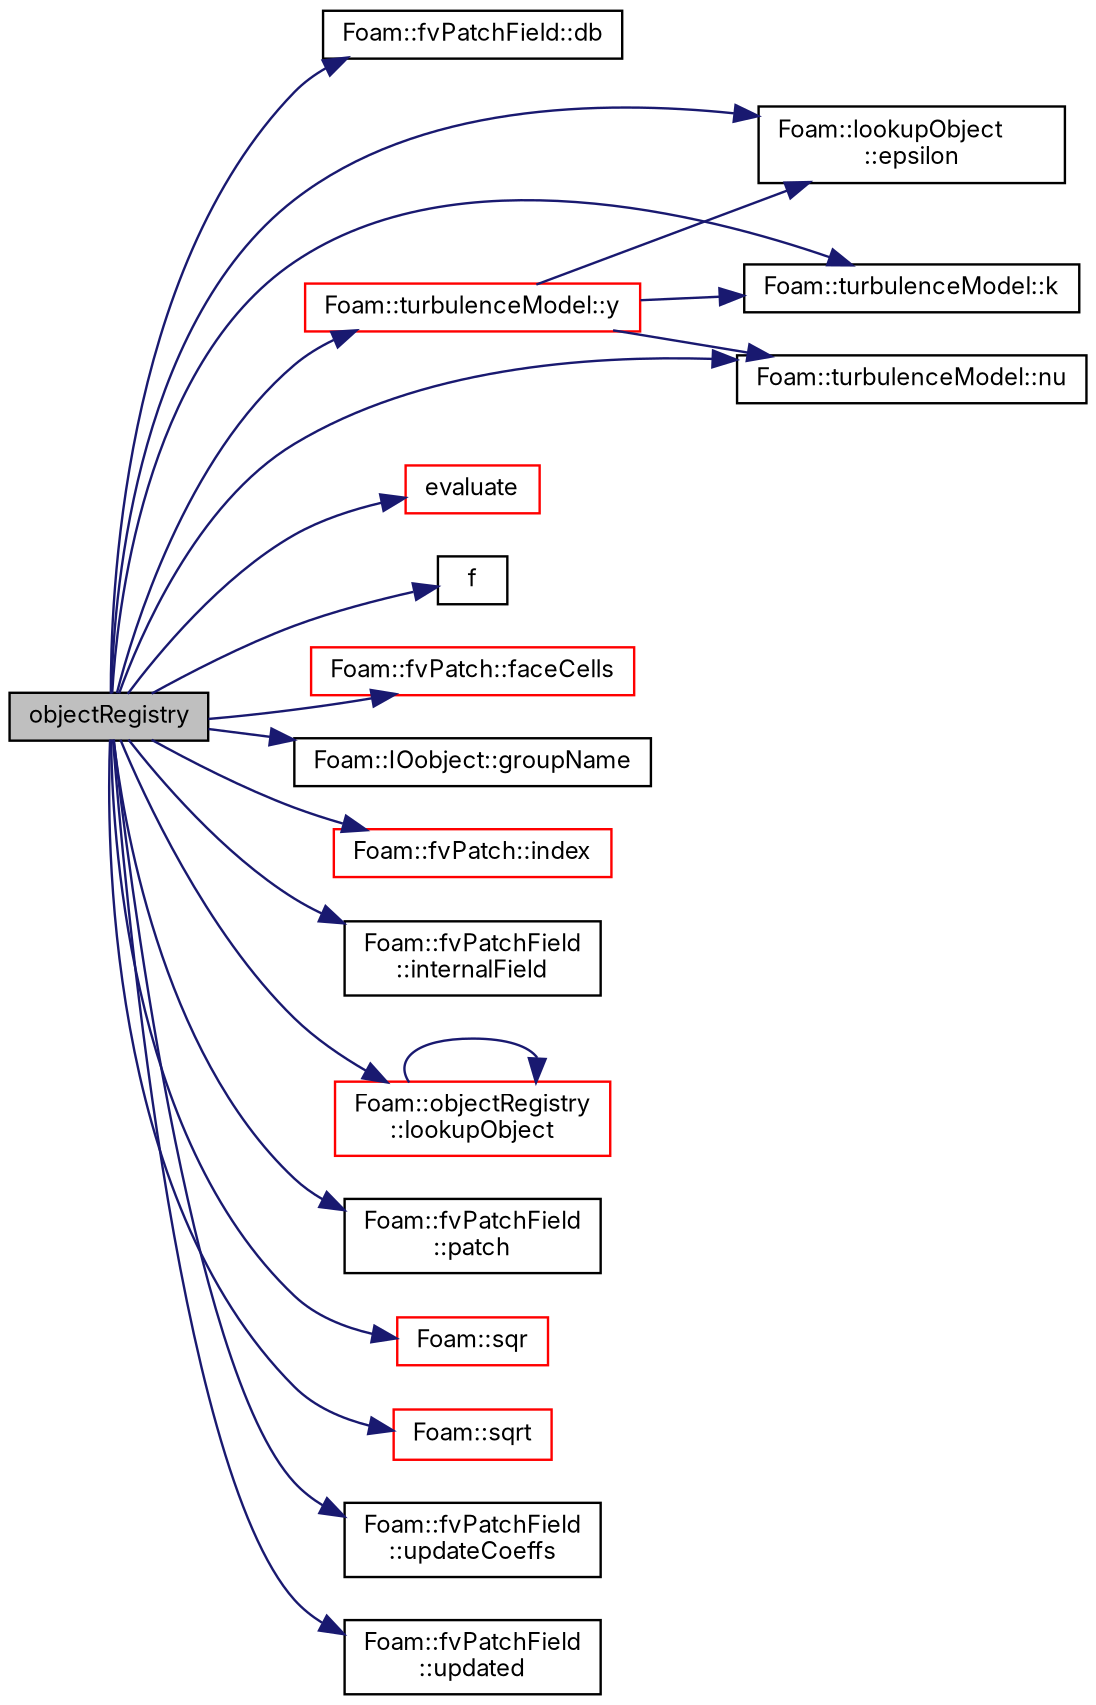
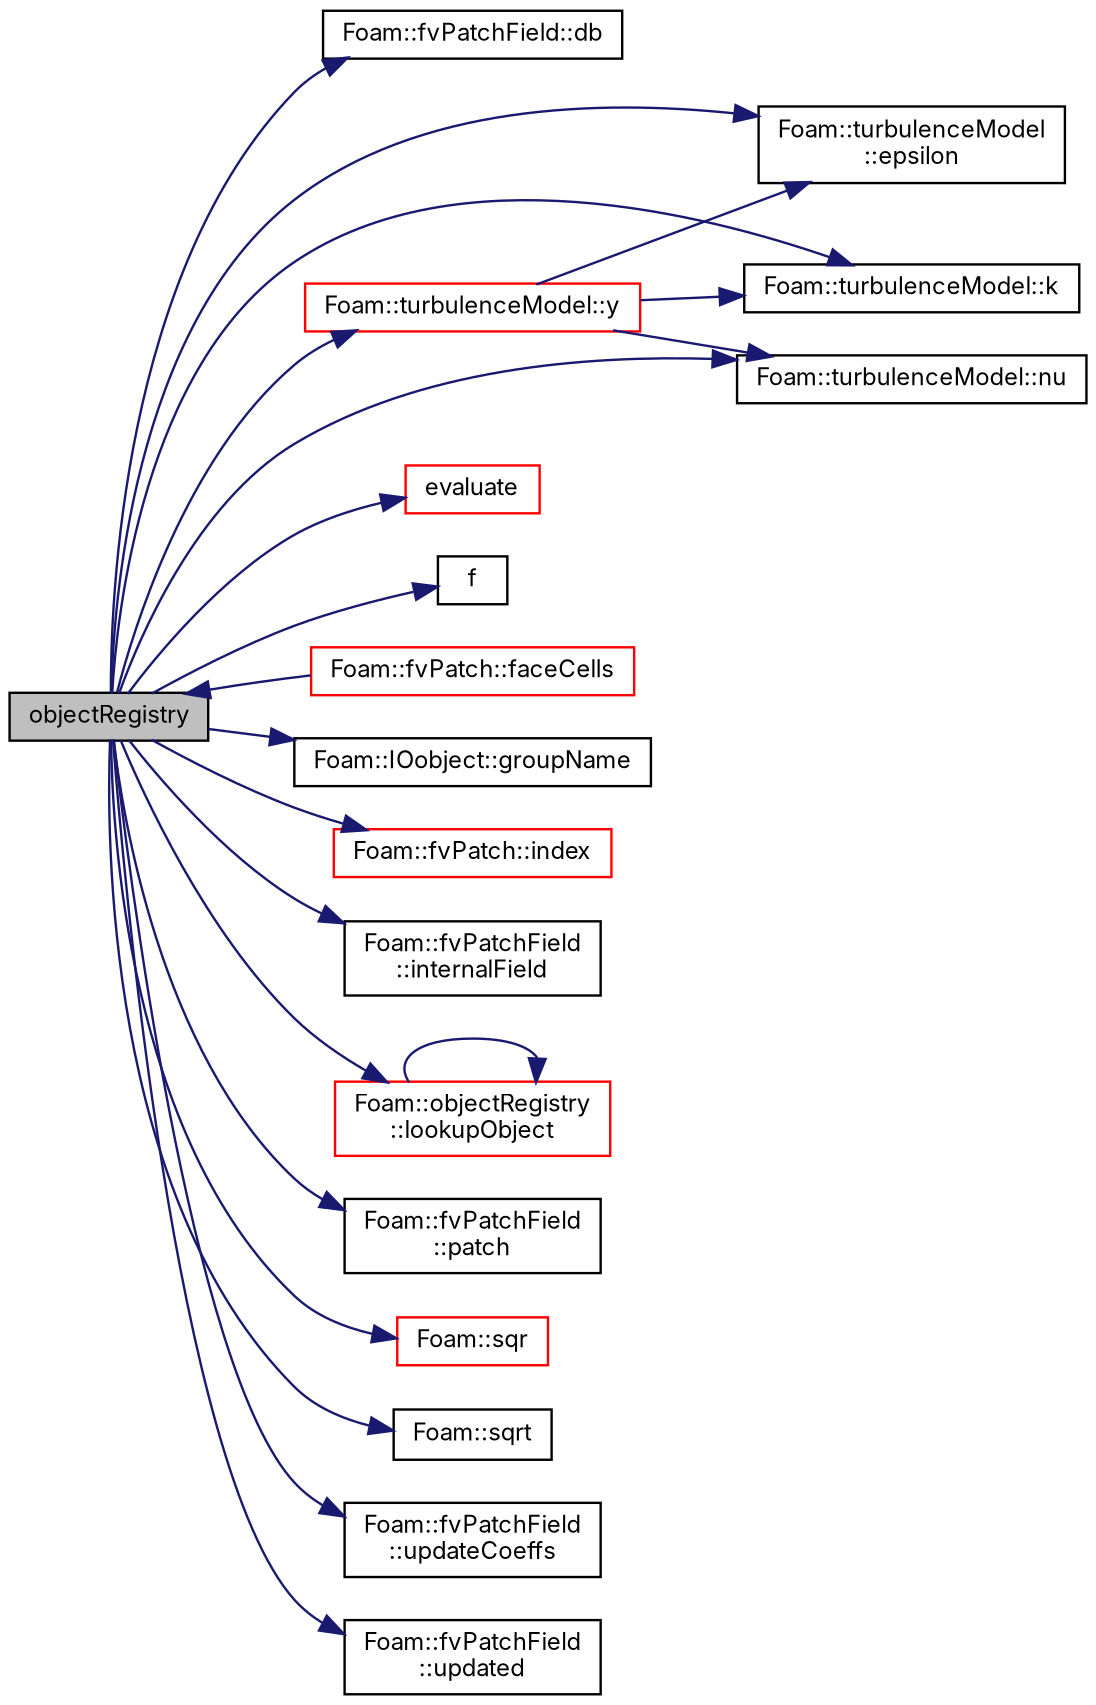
(912, 145) -> (912, 145)
(290, 710) -> (260, 682)
(473, 1435) -> (473, 1435)
